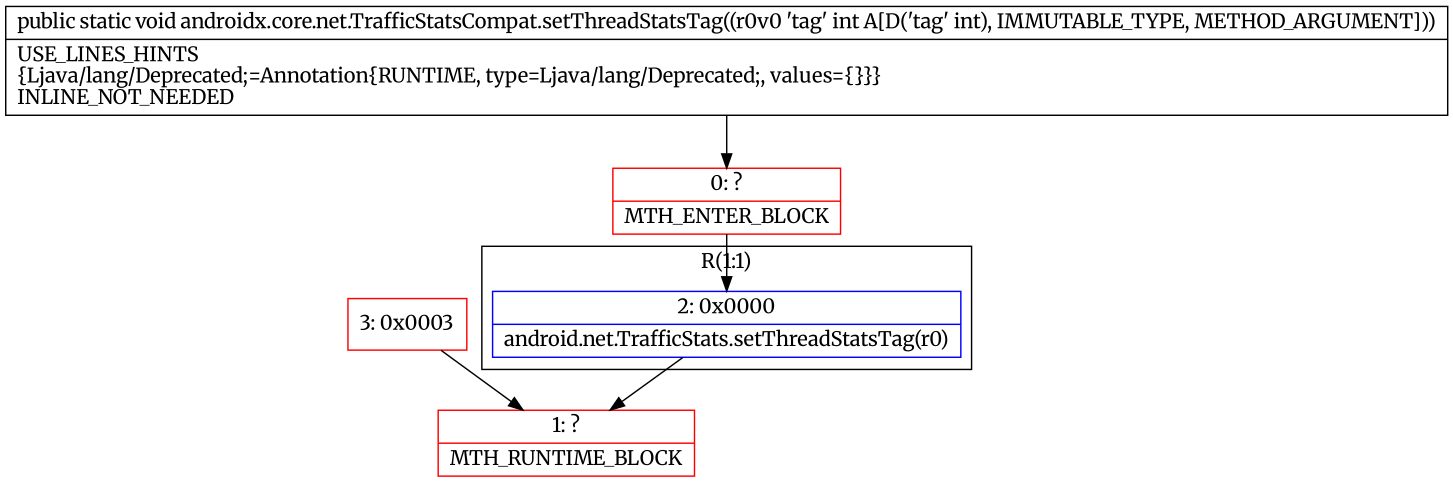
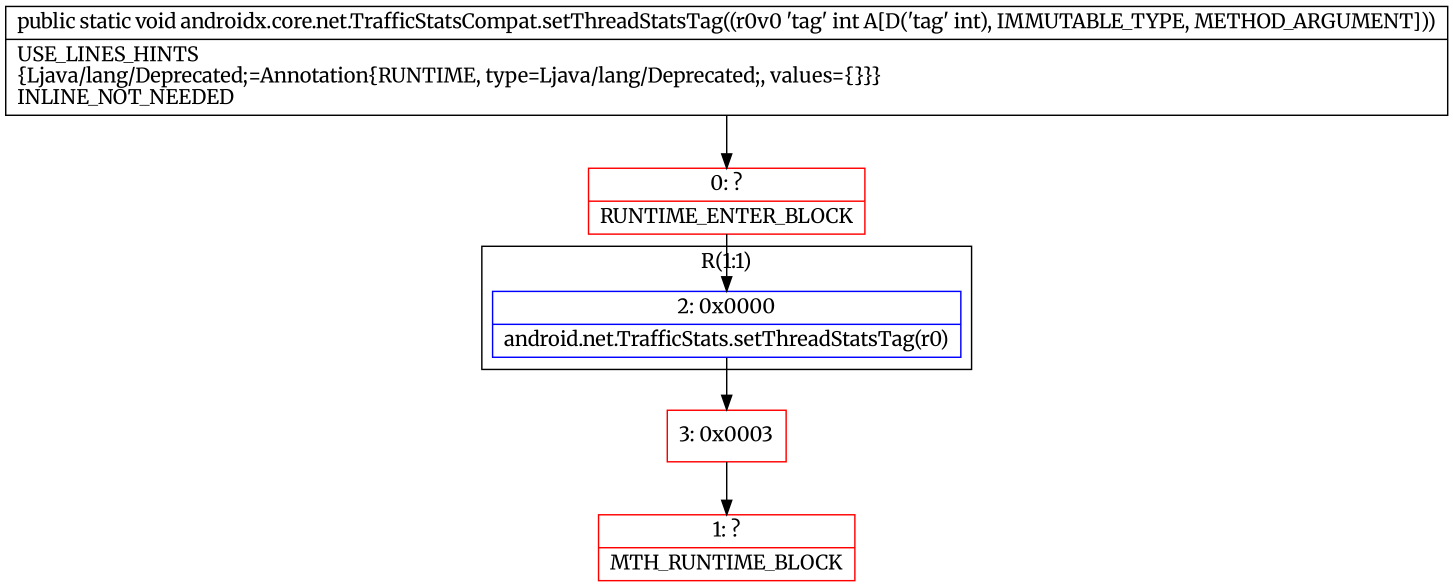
(727, 217) -> (727, 217)
(653, 379) -> (727, 378)
